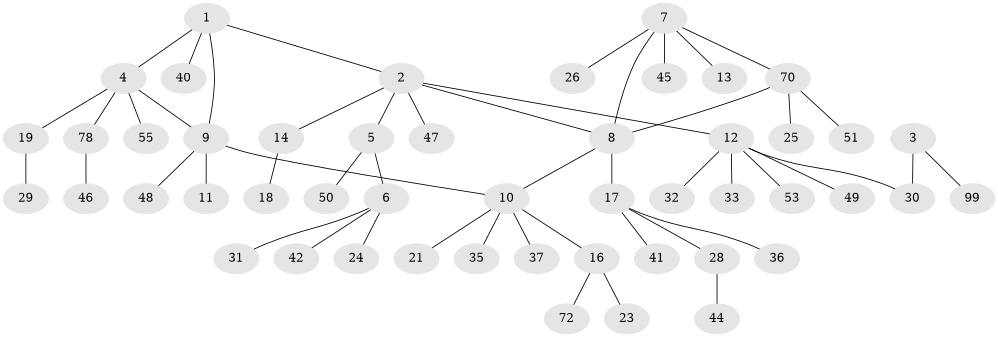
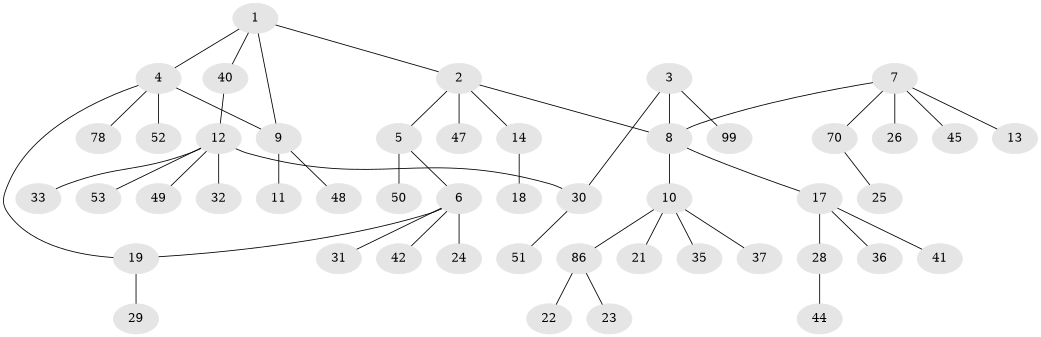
(566, 109) -> (223, 104)
(820, 109) -> (549, 229)
(702, 111) -> (669, 109)
(146, 139) -> (159, 139)
(355, 173) -> none
(86, 199) -> none
none -> (302, 241)
(597, 259) -> (579, 259)
(567, 319) -> (549, 319)
